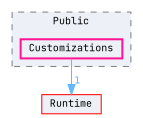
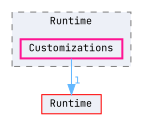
(71, 22) -> (71, 22)
